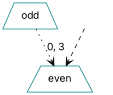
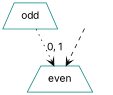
(56, 47) -> (55, 47)
